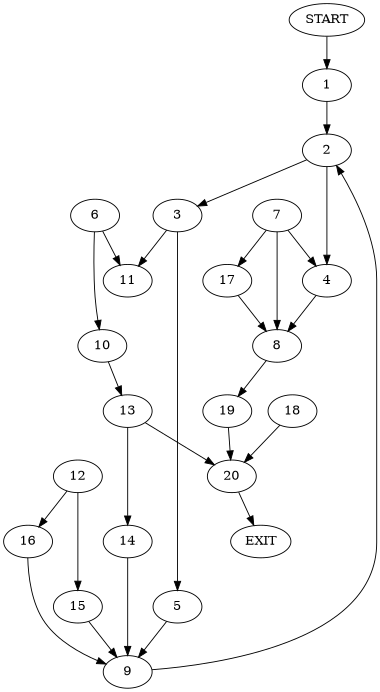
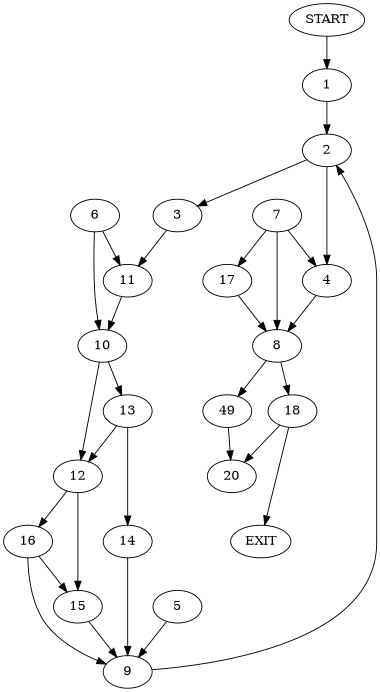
none -> (117, 309)
none -> (284, 374)
none -> (91, 406)
(177, 407) -> none
(227, 411) -> (227, 411)
(171, 438) -> (106, 440)
(244, 505) -> (278, 472)
none -> (50, 571)
